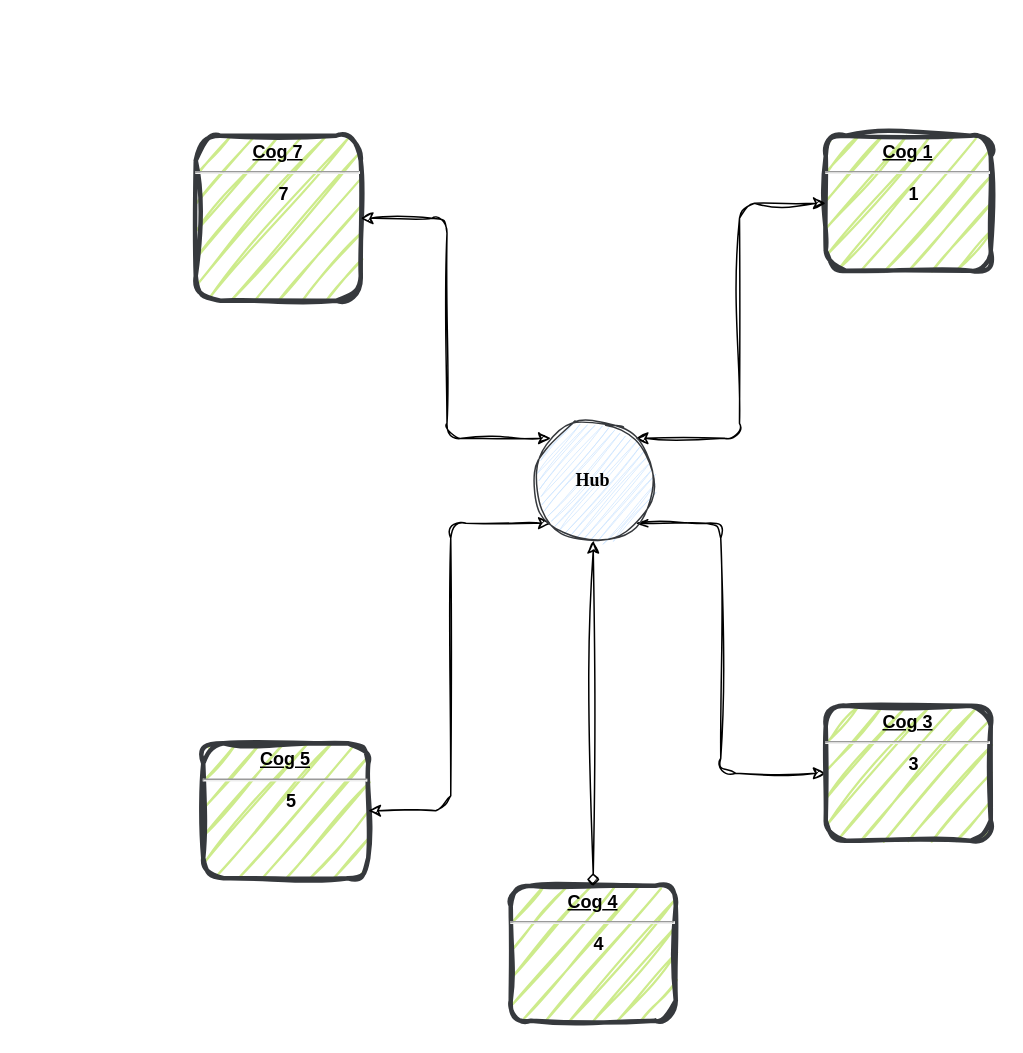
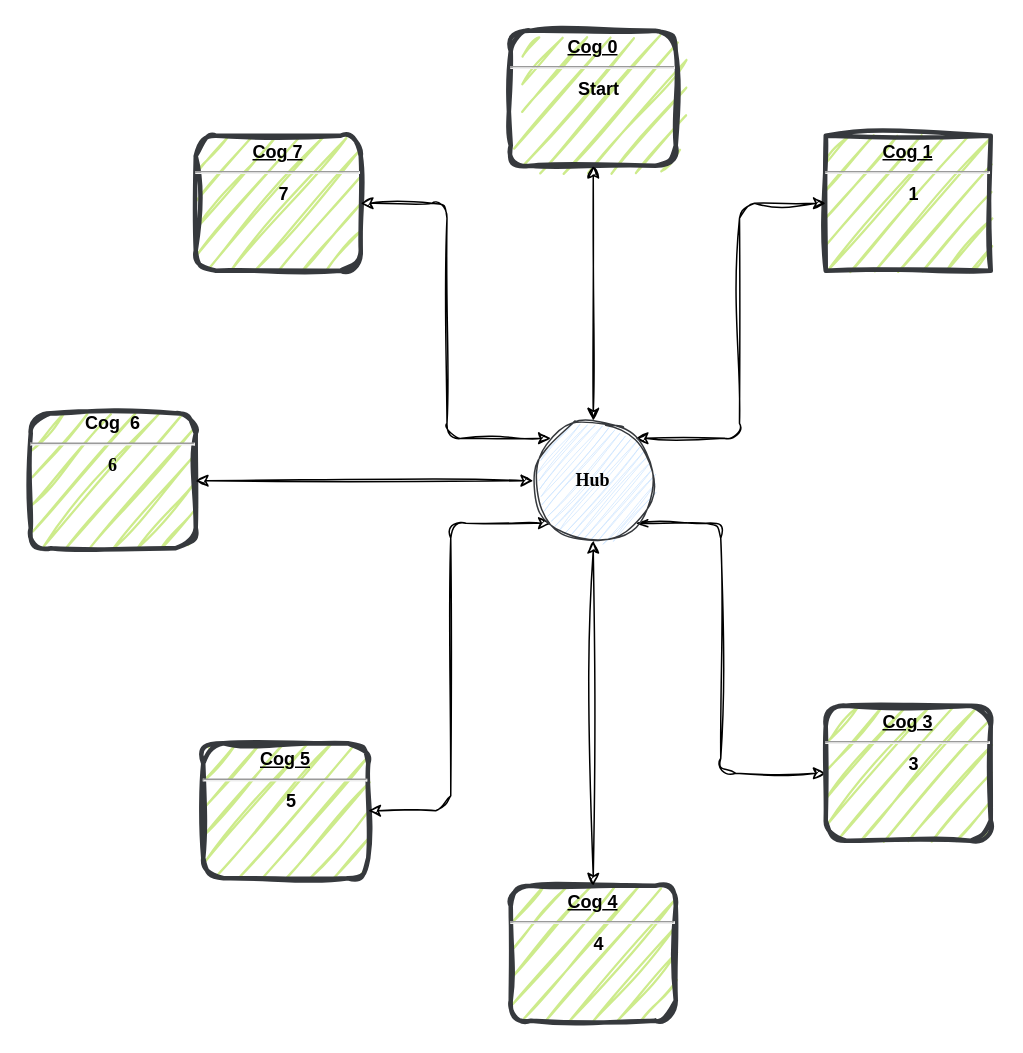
none -> (593, 98)
(908, 203) -> (908, 203)
(278, 218) -> (278, 203)
none -> (593, 294)
none -> (113, 481)
none -> (365, 481)
(593, 873) -> (593, 874)
